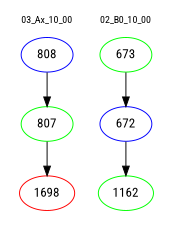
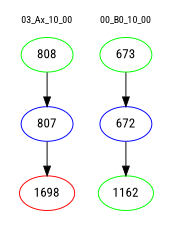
(126, 21) -> (126, 21)
(47, 55) -> (47, 55)
(47, 124) -> (47, 124)
